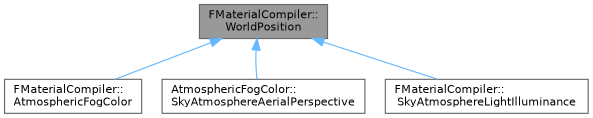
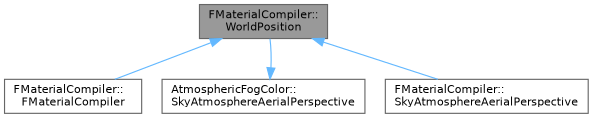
(256, 65) -> (271, 53)
(73, 96) -> (73, 96)
(487, 96) -> (487, 96)
